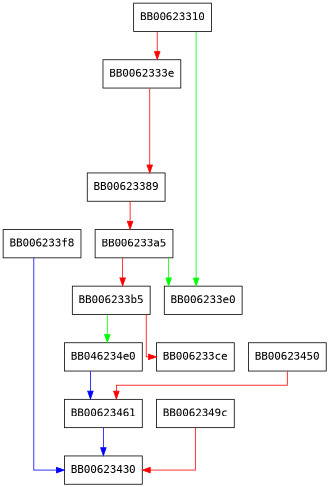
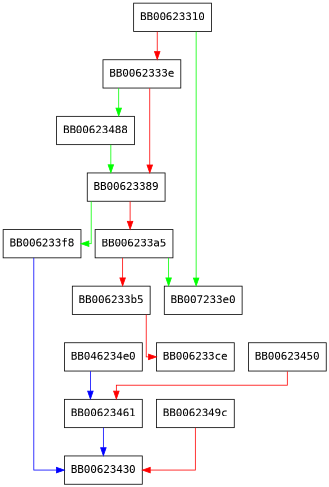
none -> (96, 130)
none -> (91, 224)
(203, 300) -> (203, 300)
(107, 325) -> none
